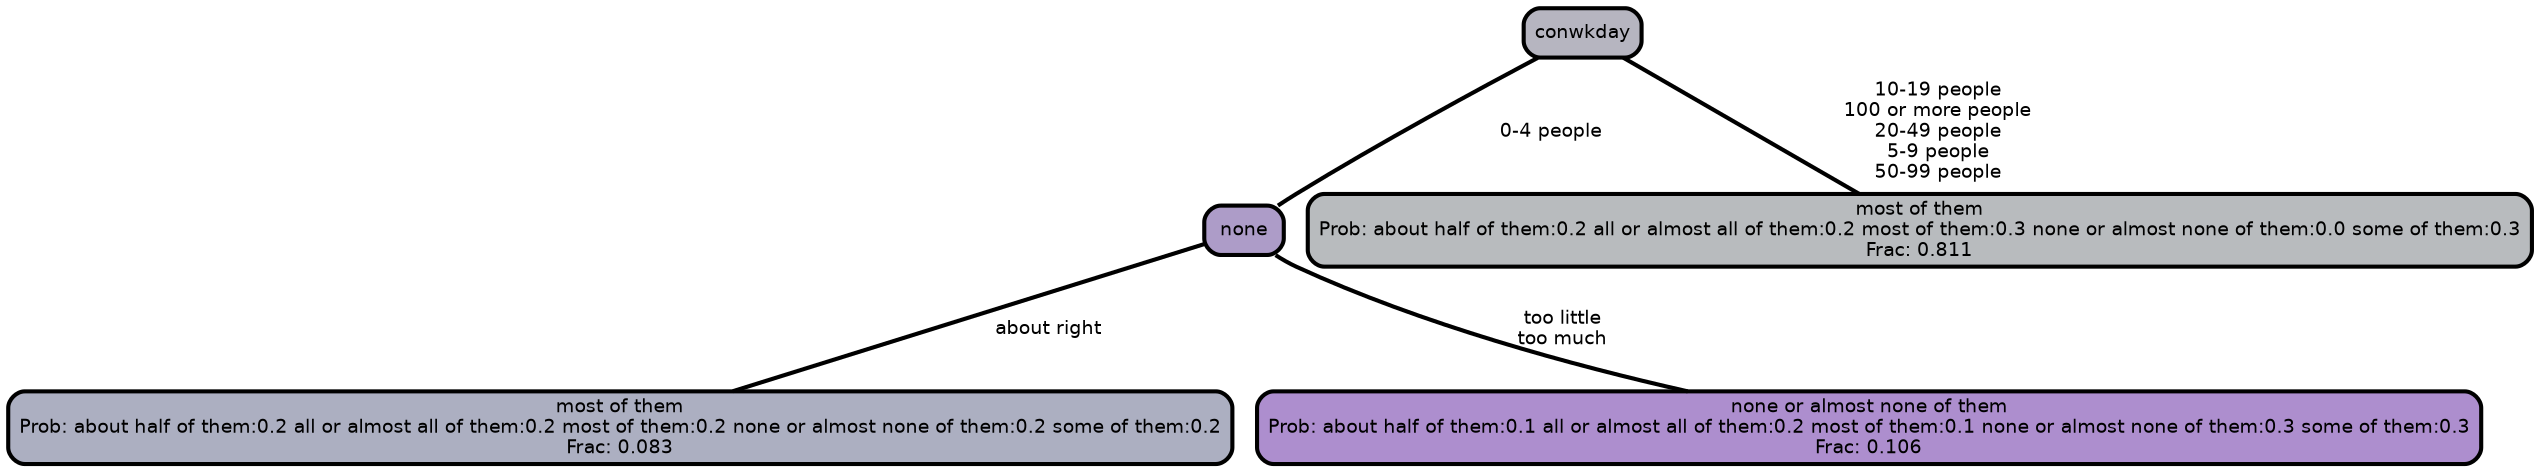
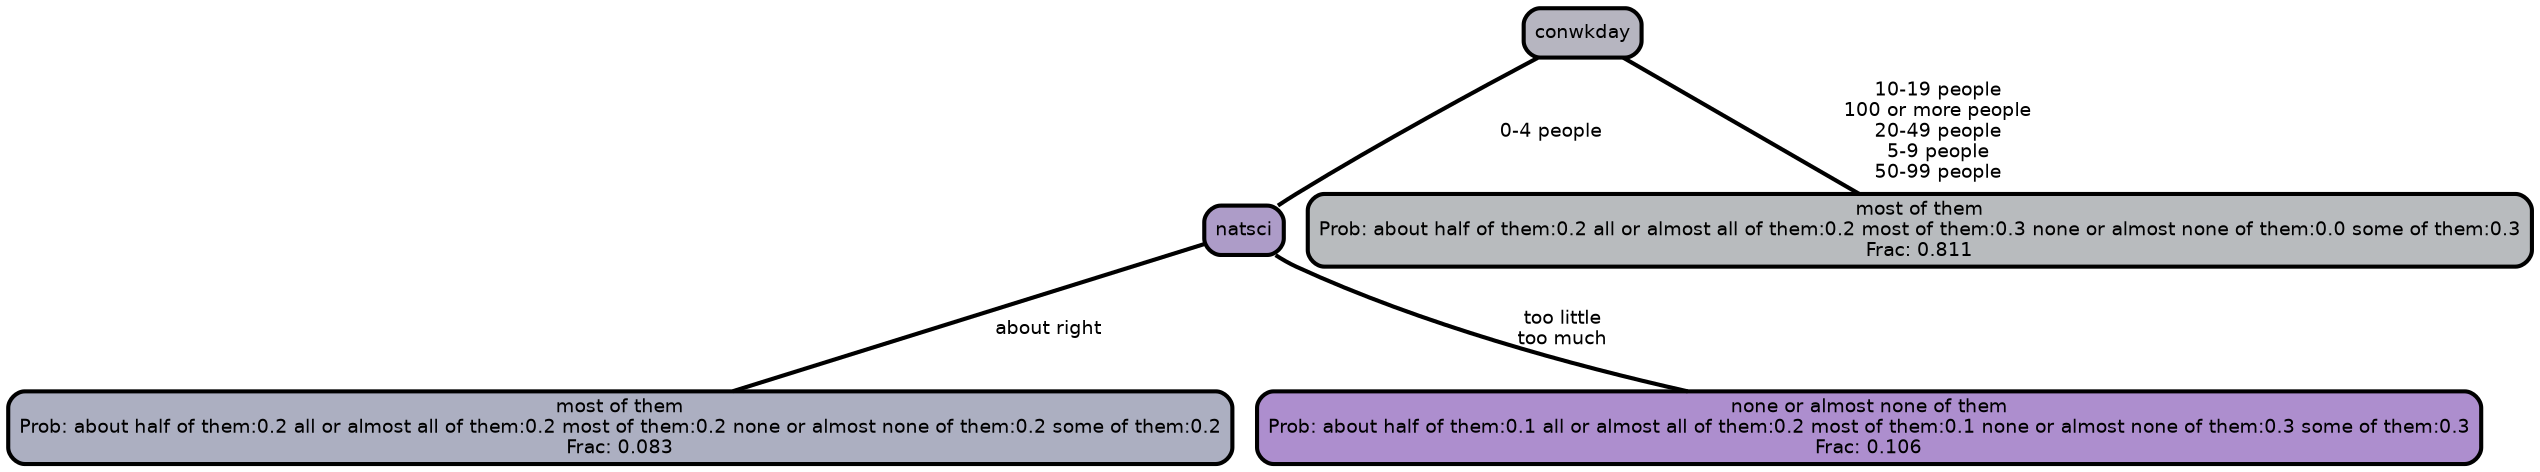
(1244, 230) -> (1244, 230)
